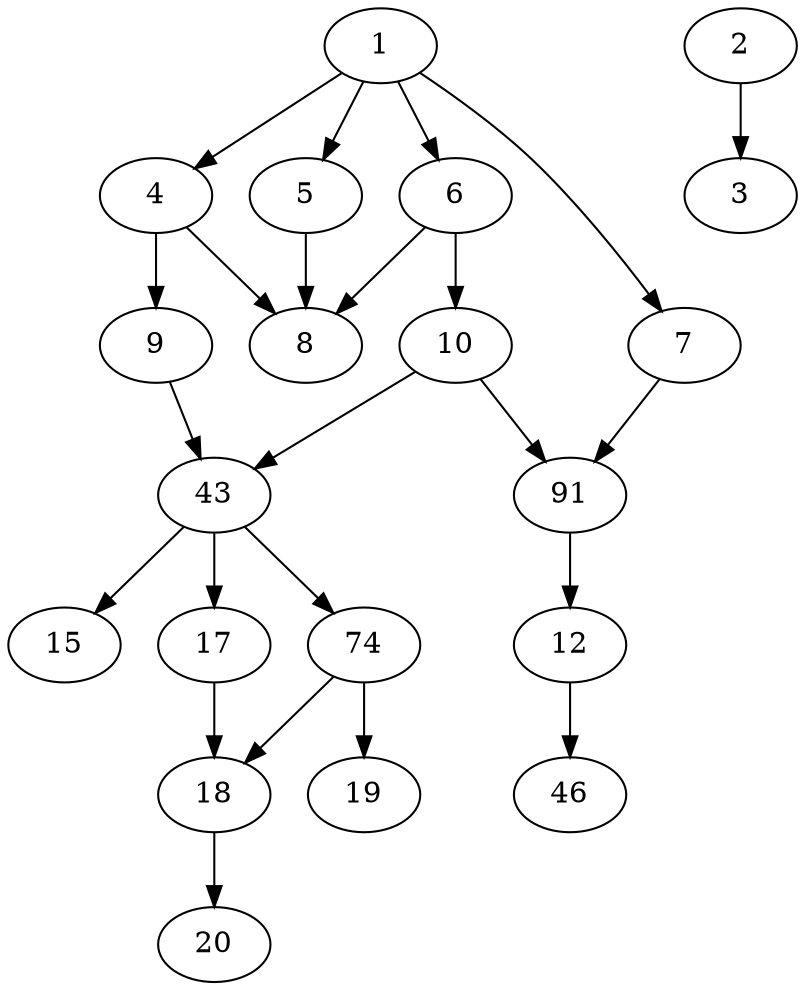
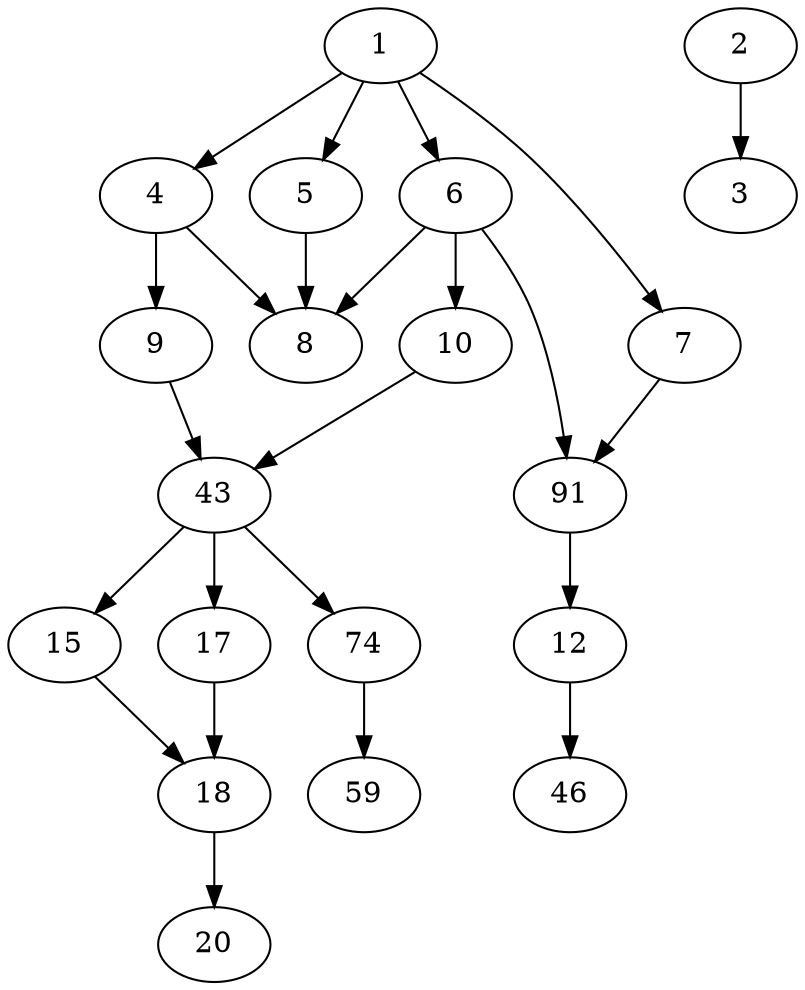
(506, 412) -> (538, 327)
(297, 712) -> (132, 712)
(364, 795) -> (364, 795)
